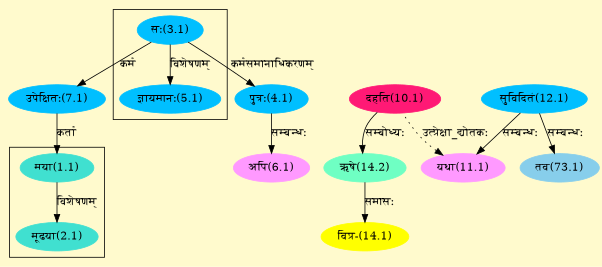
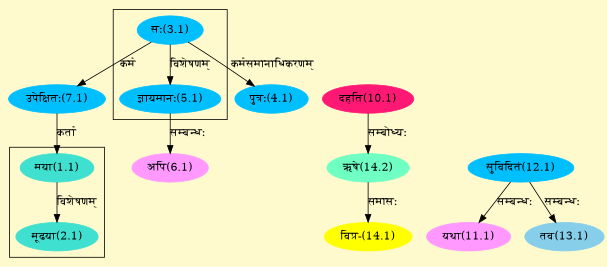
(272, 129) -> (170, 129)
(417, 134) -> none
(560, 168) -> (564, 237)
